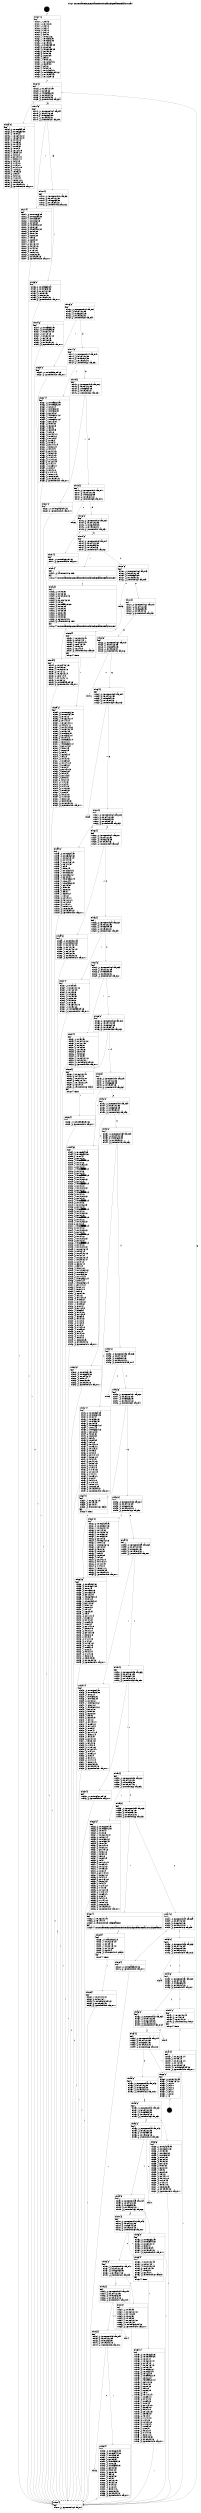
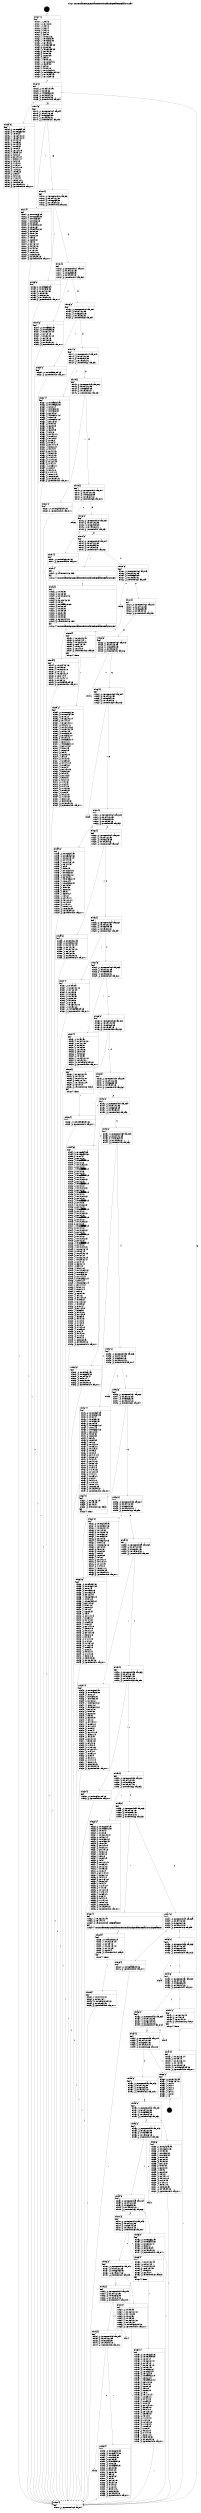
none -> (70, 271)
